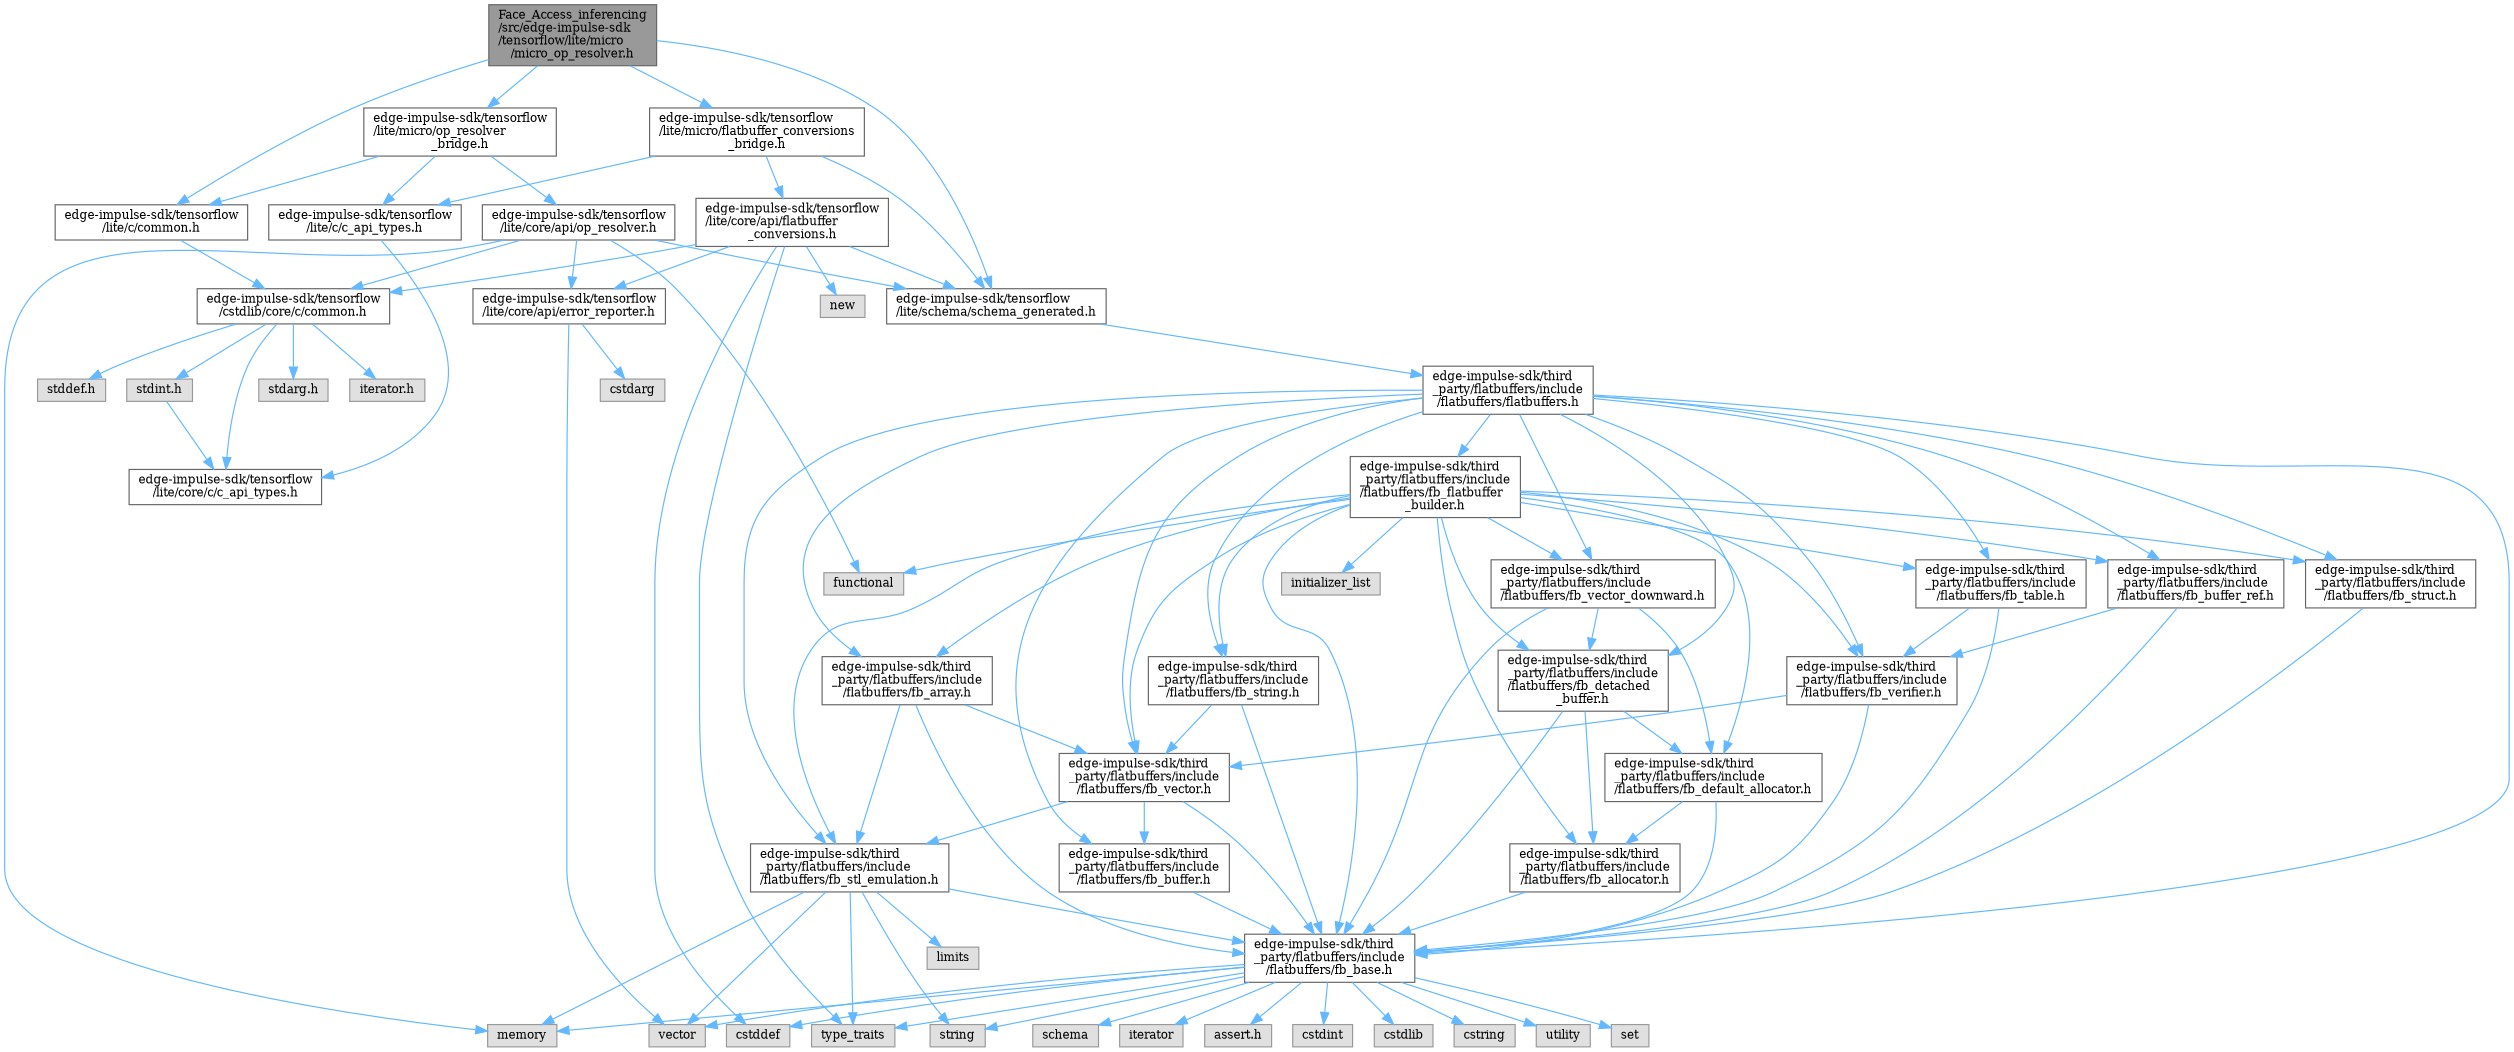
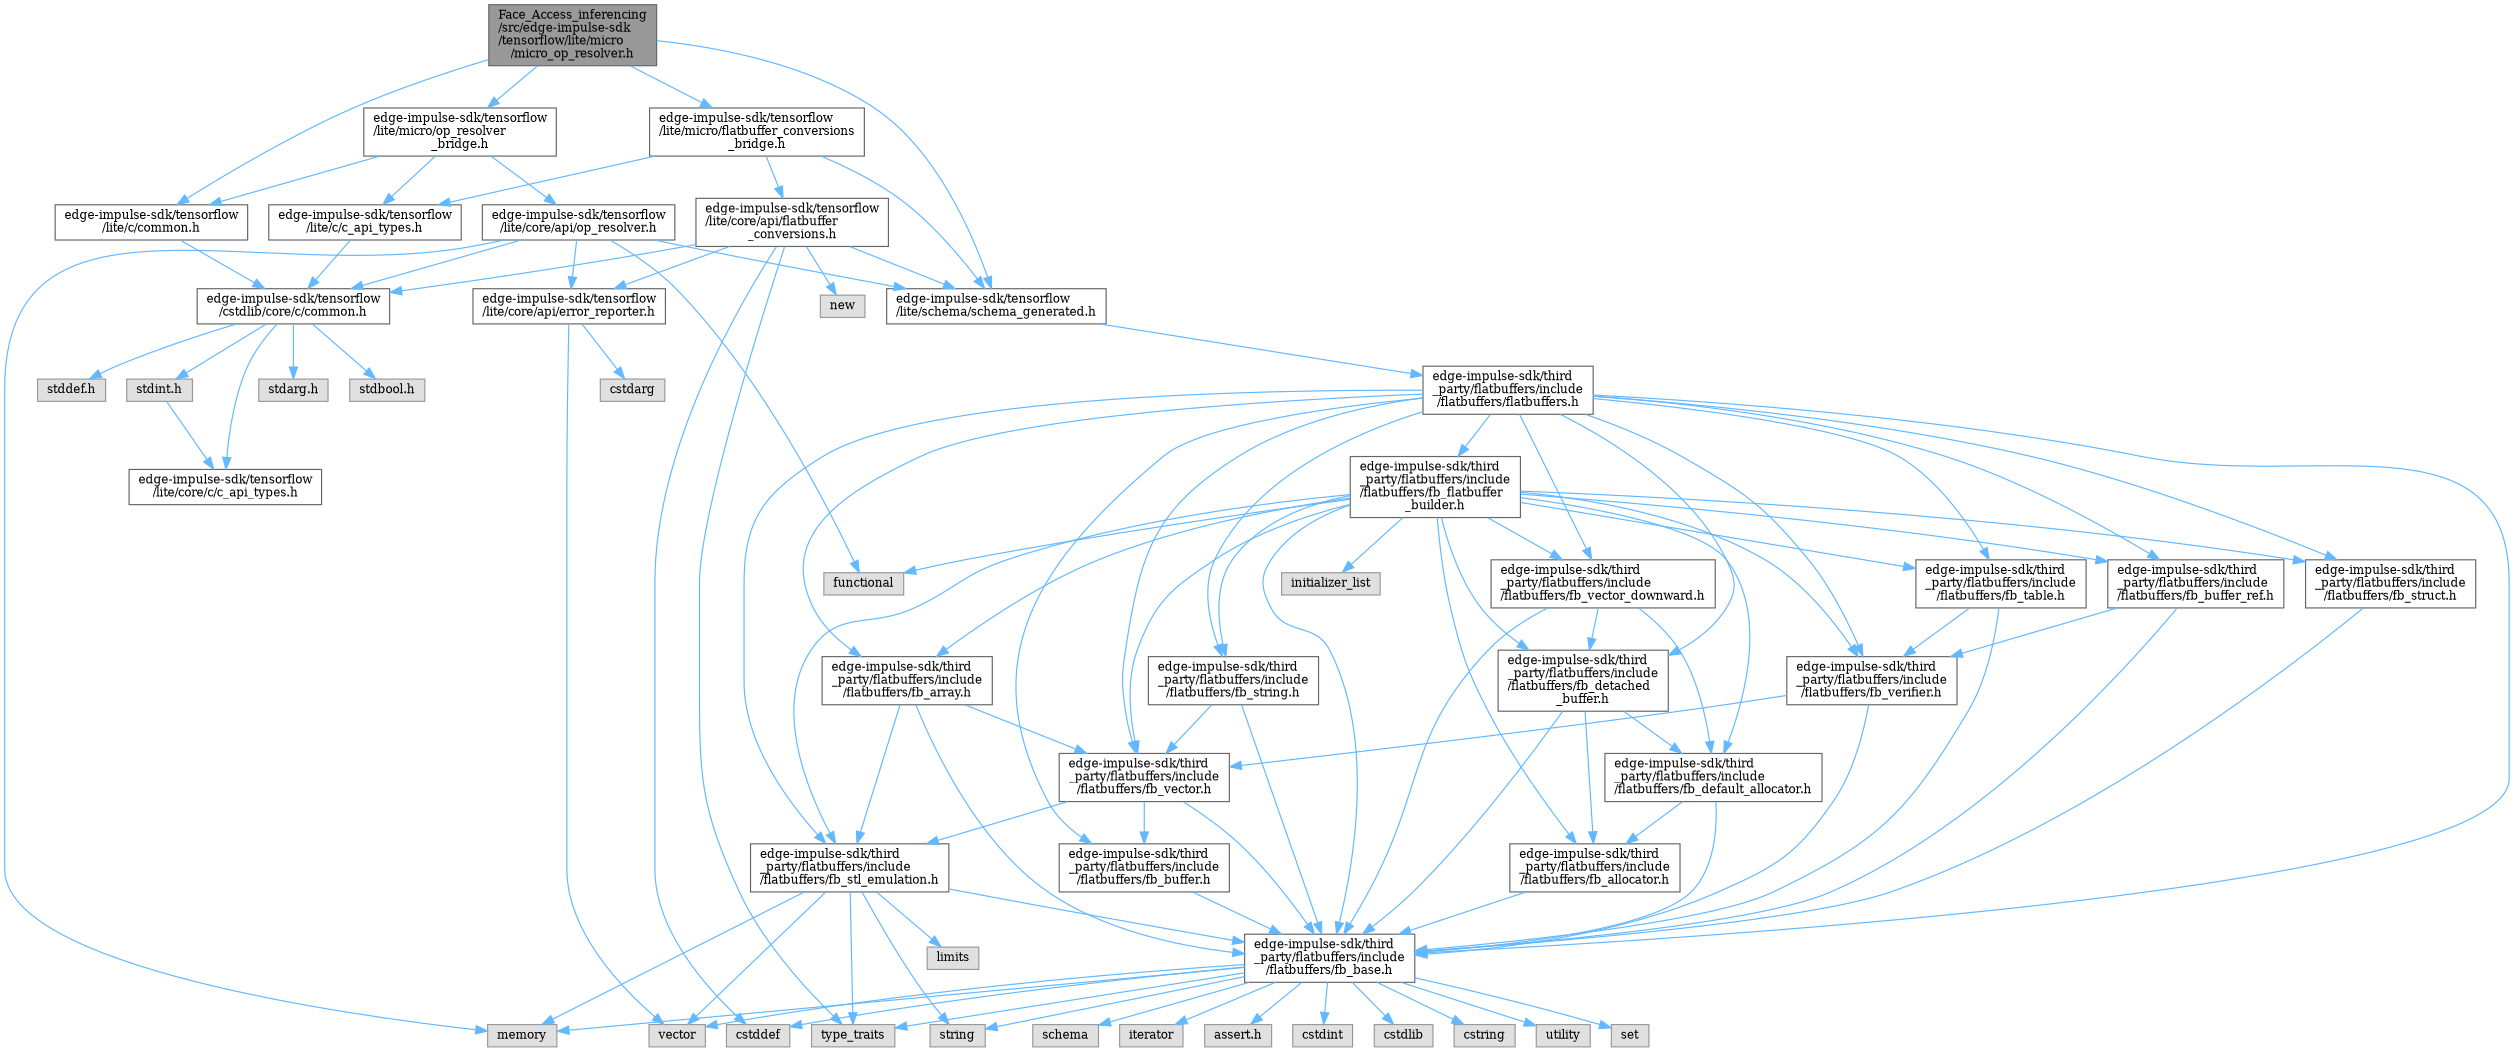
(447, 379) -> (331, 262)
(387, 390) -> (387, 390)
